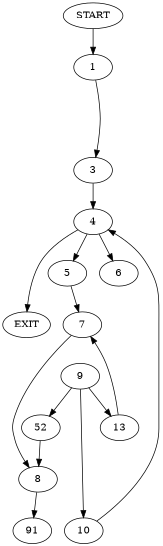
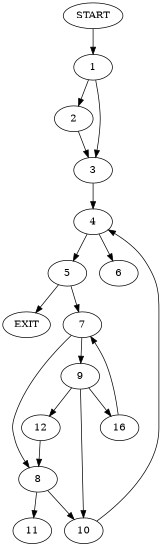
none -> (74, 119)
(42, 260) -> (49, 296)
none -> (81, 347)
(41, 428) -> (41, 428)
(120, 428) -> (120, 428)
none -> (58, 502)
(32, 531) -> (32, 531)
